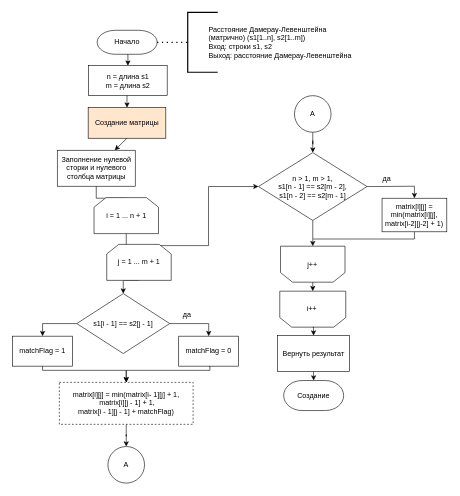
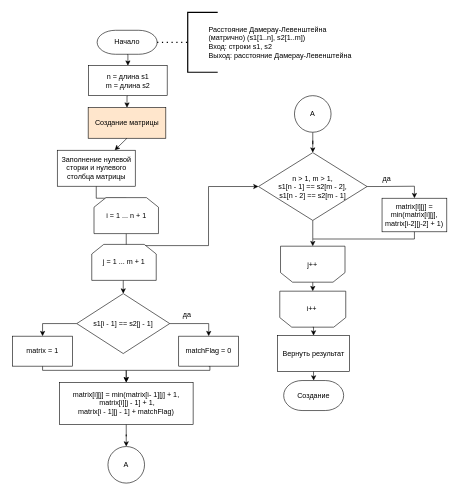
(139, 263) -> (124, 263)
(42, 351) -> (42, 351)
(126, 404) -> (126, 404)
